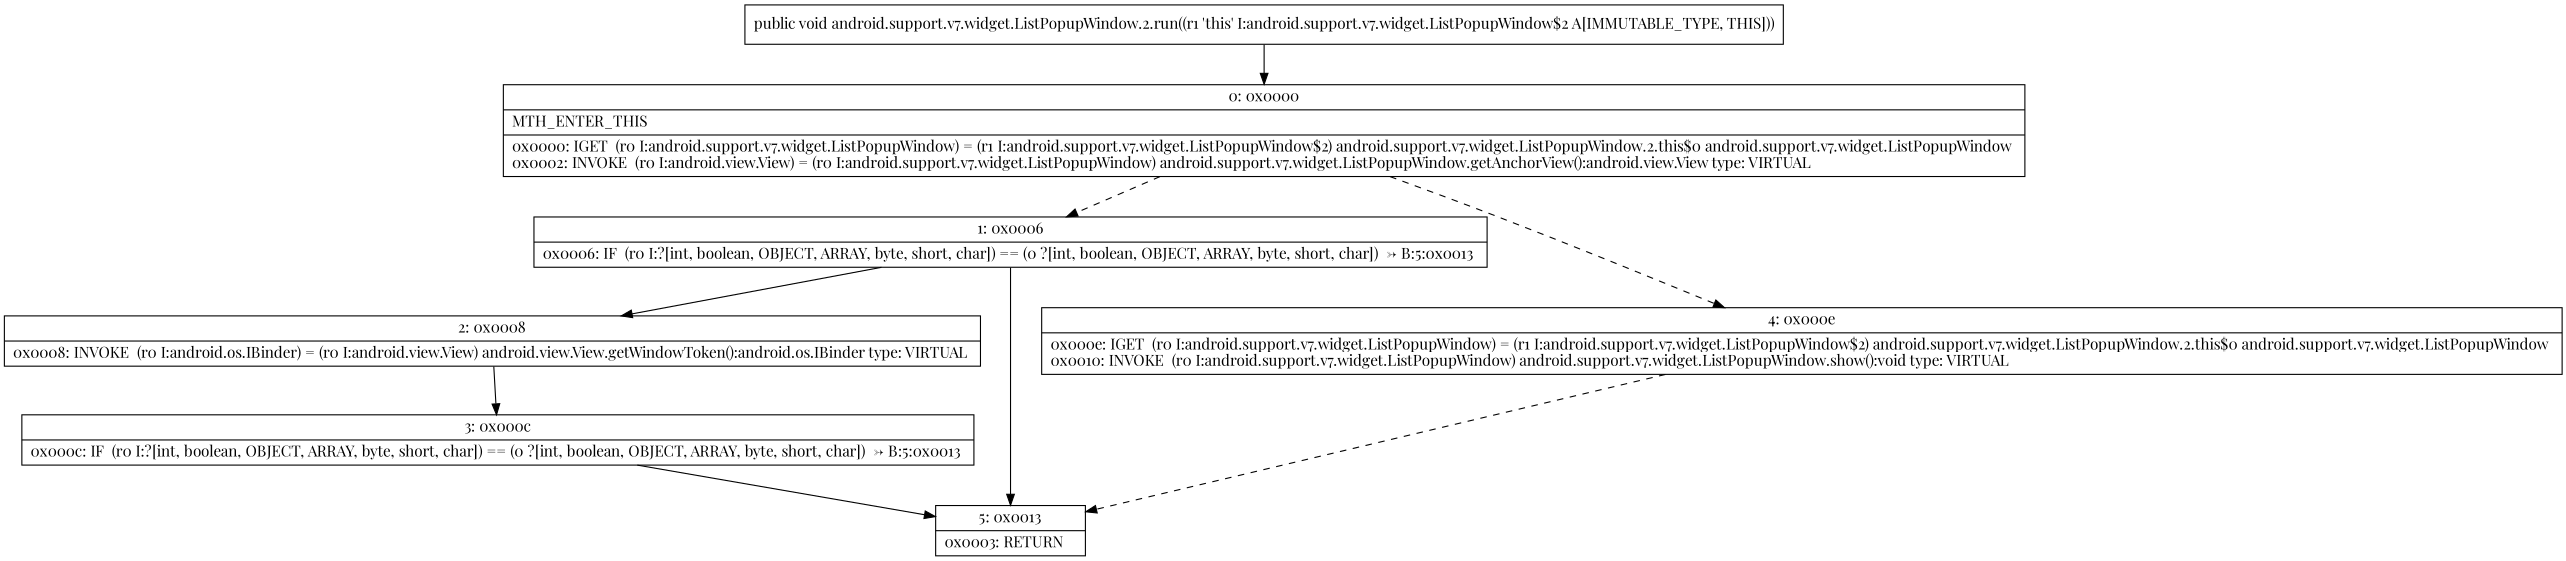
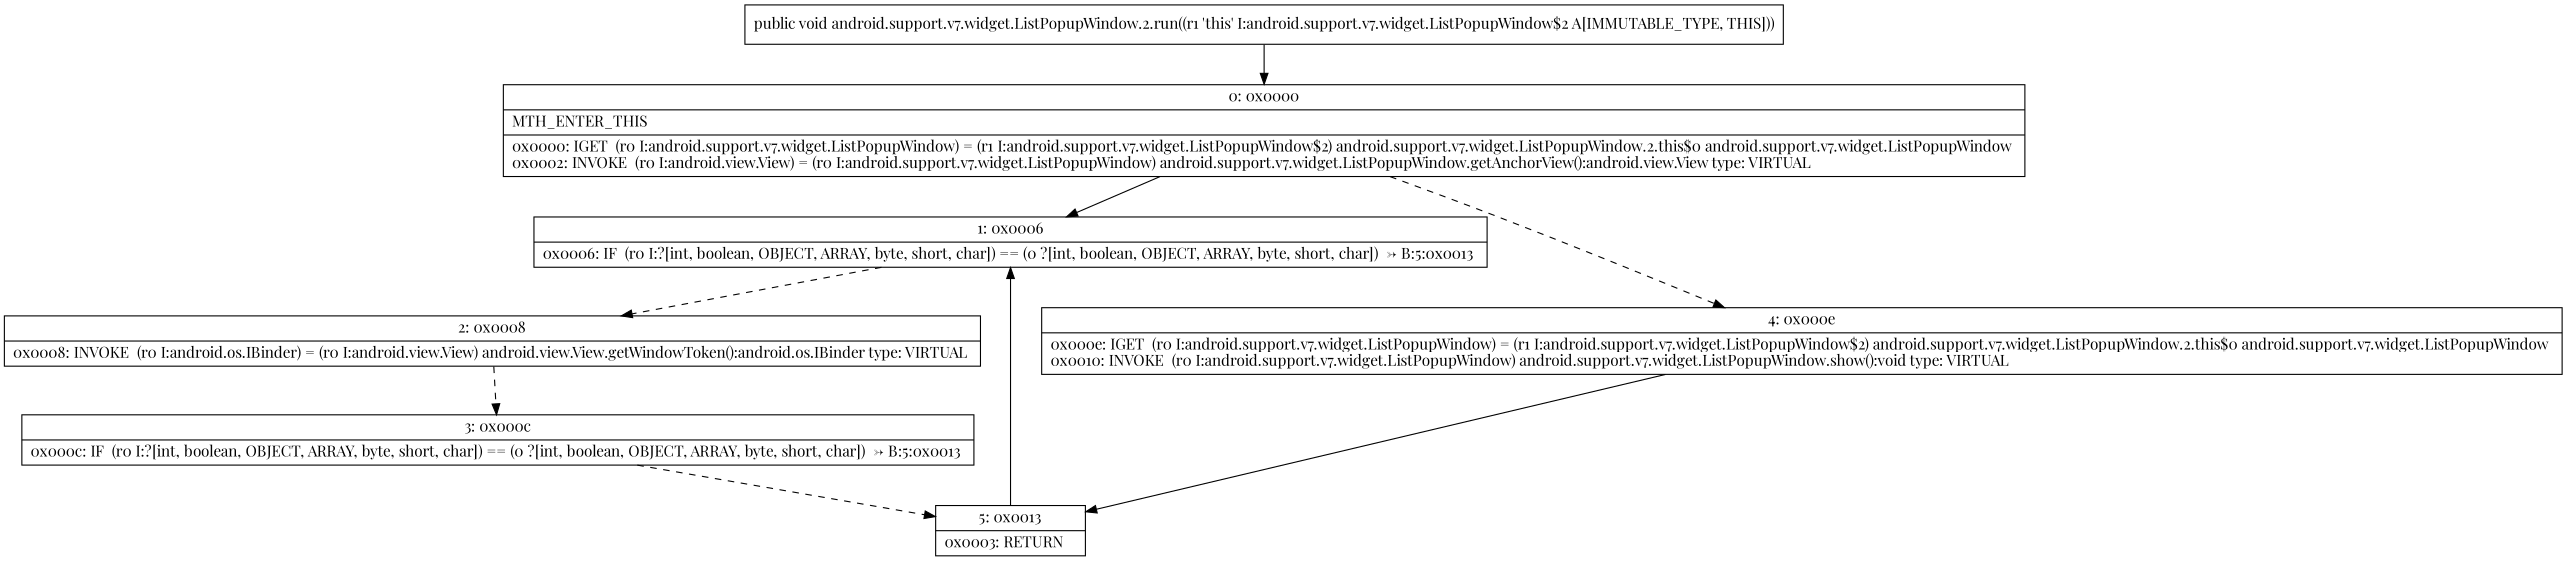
(1118, 195) -> (1118, 195)
(757, 291) -> (757, 291)
(1011, 381) -> (1011, 392)
(495, 385) -> (495, 385)
(1381, 442) -> (1381, 442)
(781, 490) -> (781, 490)
